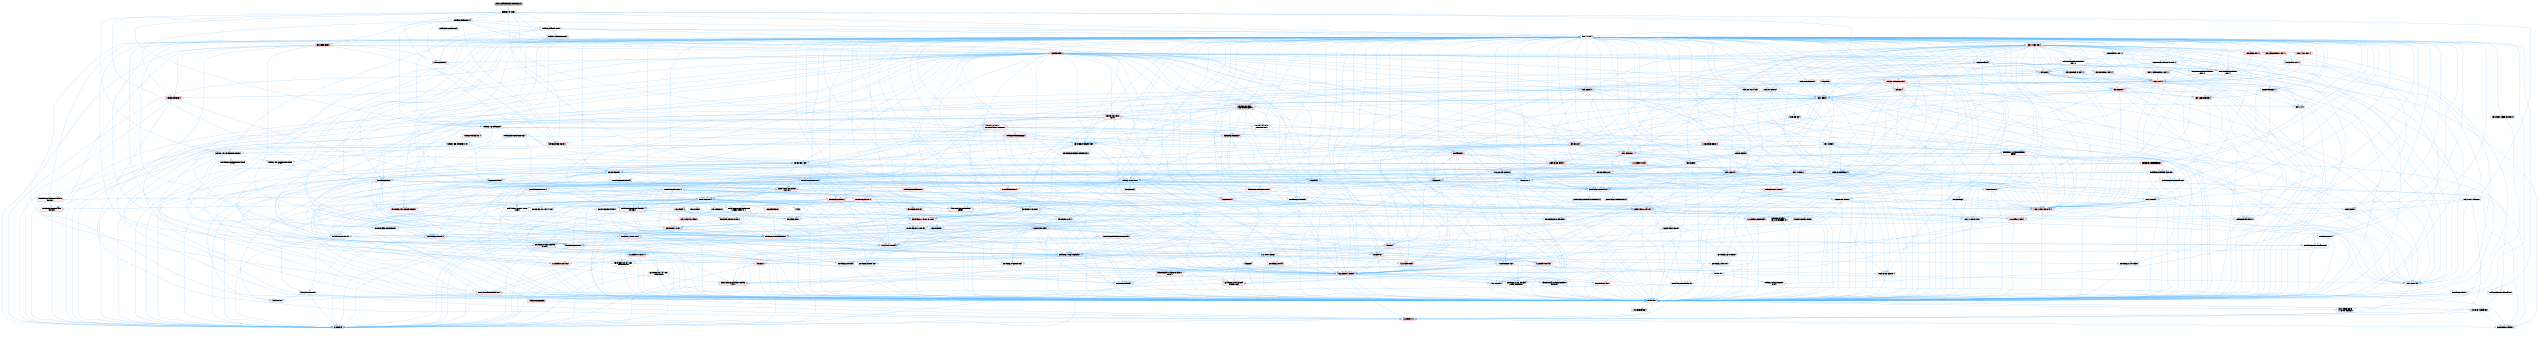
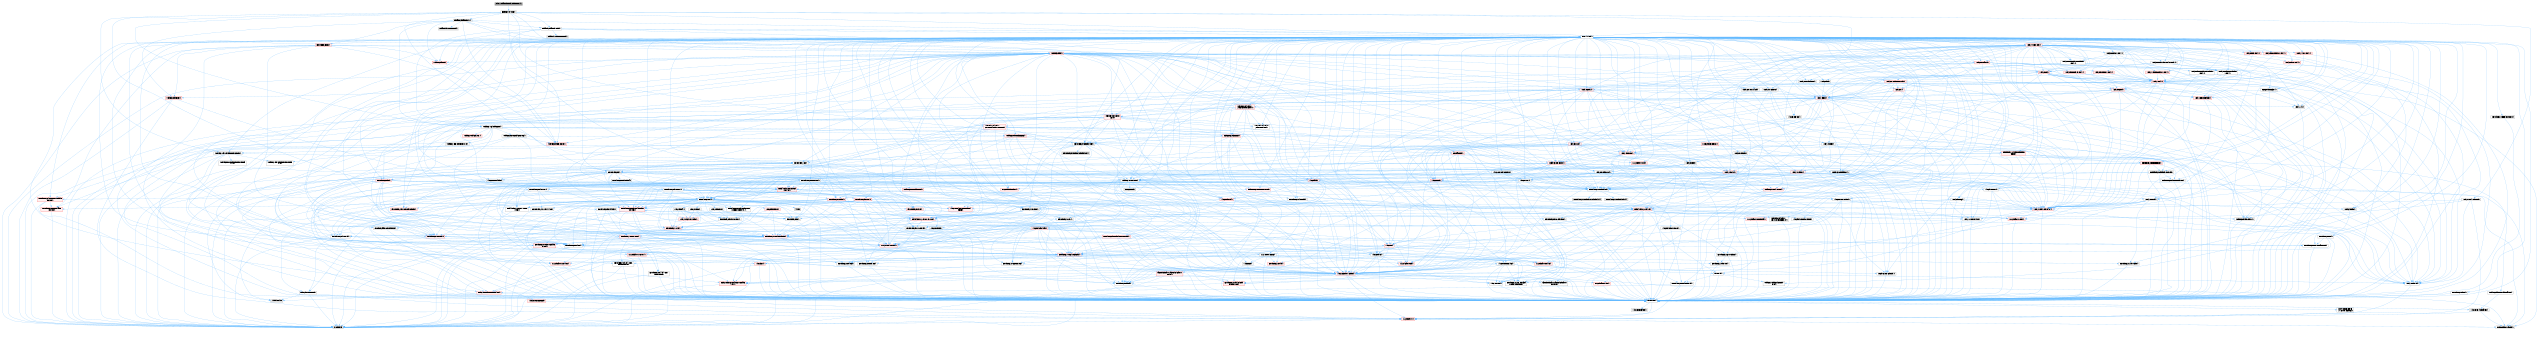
(2436, 152) -> (2286, 293)
